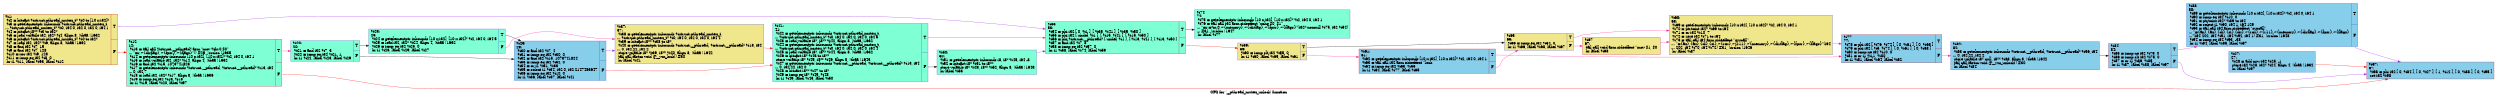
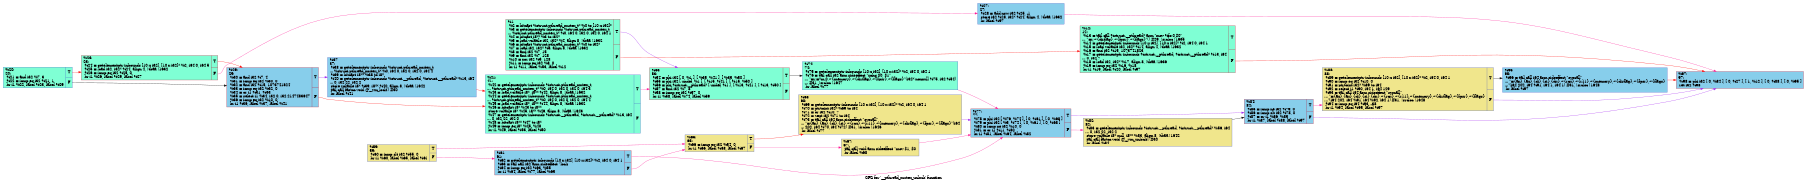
(2272, 25) -> (1408, 89)
(556, 32) -> (589, 12)
(1620, 32) -> (778, 138)
(512, 37) -> (227, 63)
(60, 39) -> (563, 45)
(437, 41) -> (150, 68)
(1664, 42) -> (944, 140)
(689, 44) -> (402, 77)
(1404, 45) -> (560, 146)
(363, 46) -> (75, 72)
(1210, 46) -> none
(1621, 46) -> (880, 148)
(285, 51) -> none
(1683, 52) -> (812, 131)
(2025, 56) -> (1158, 132)
(560, 61) -> (273, 87)
(987, 62) -> none
(2340, 65) -> (1392, 17)
(804, 79) -> (516, 130)
none -> (1585, 80)
none -> (977, 98)
none -> (1156, 115)
